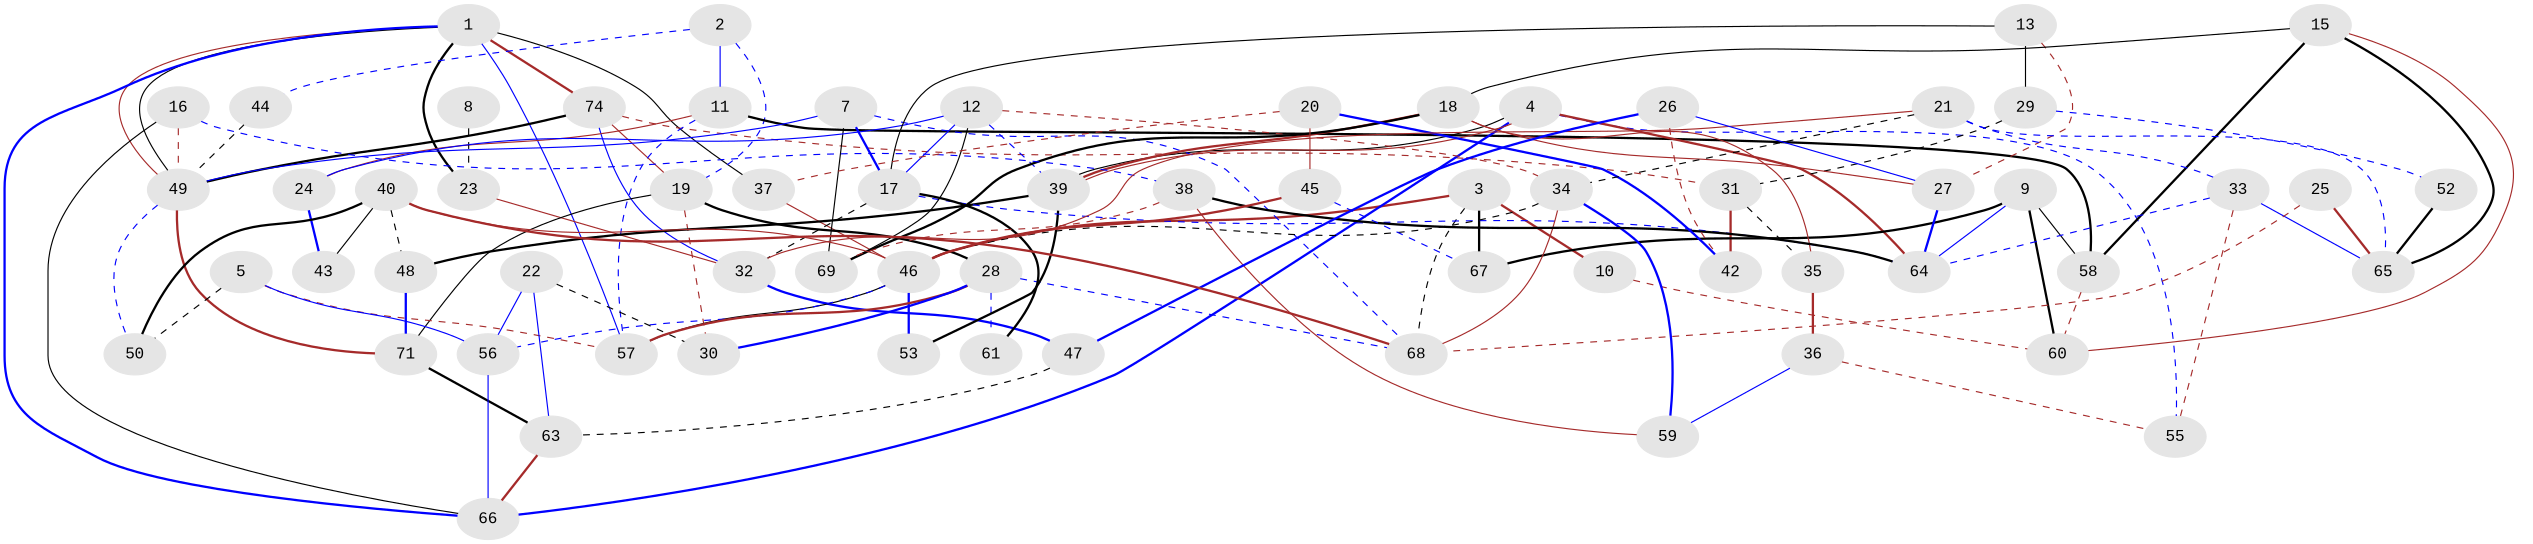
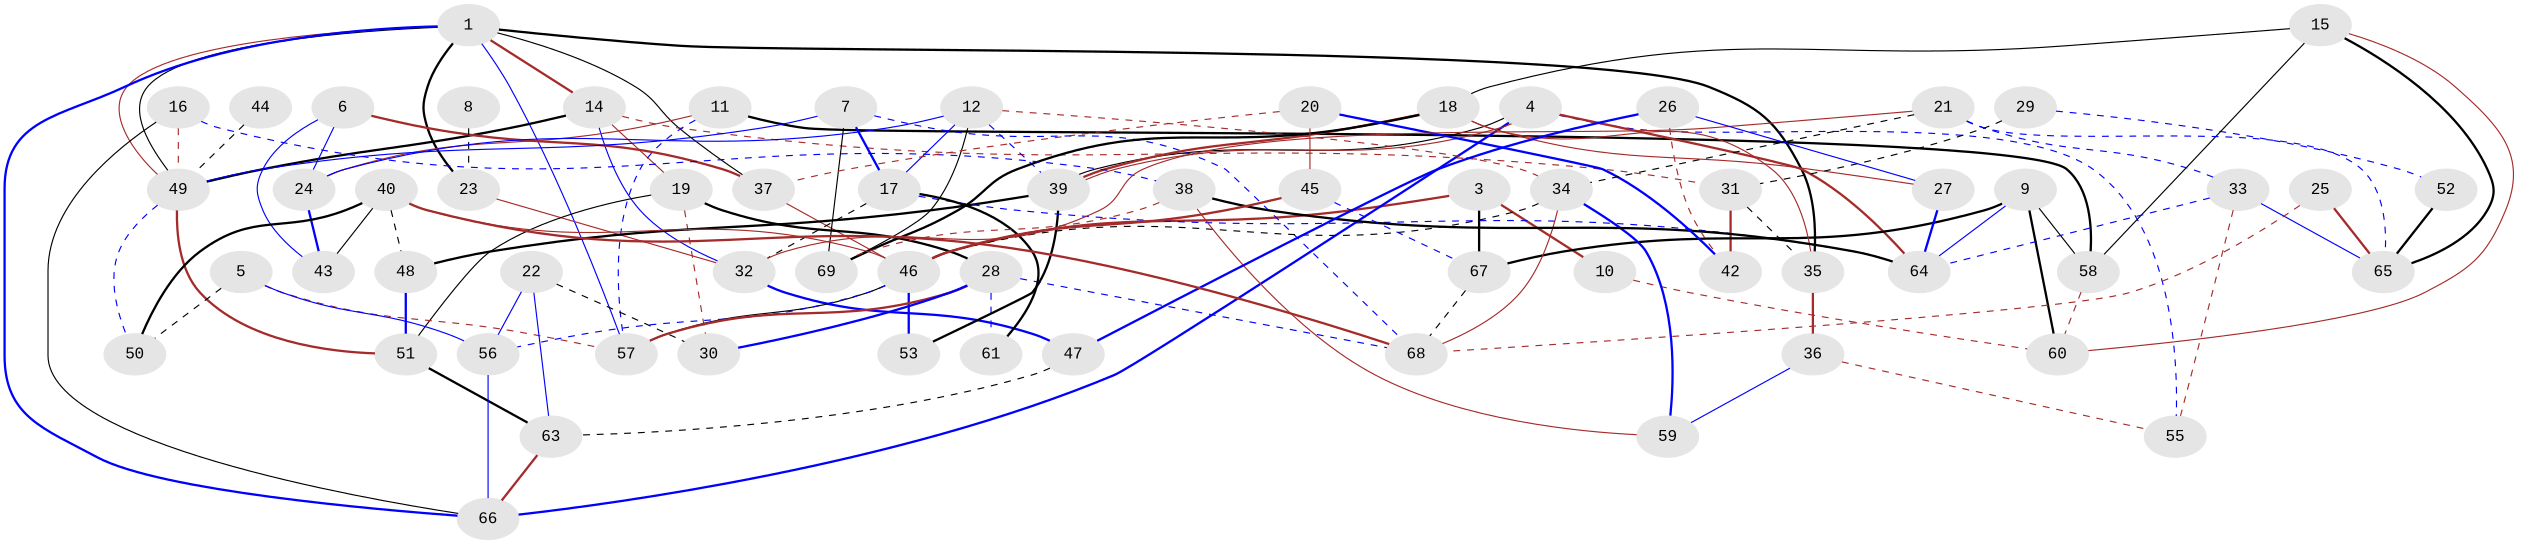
(720, 25) -> none
(2025, 25) -> none
none -> (1210, 53)
none -> (343, 107)
(594, 107) -> (594, 107)
(2204, 149) -> (2204, 149)
(1432, 267) -> (1448, 313)
(406, 354) -> (406, 354)
